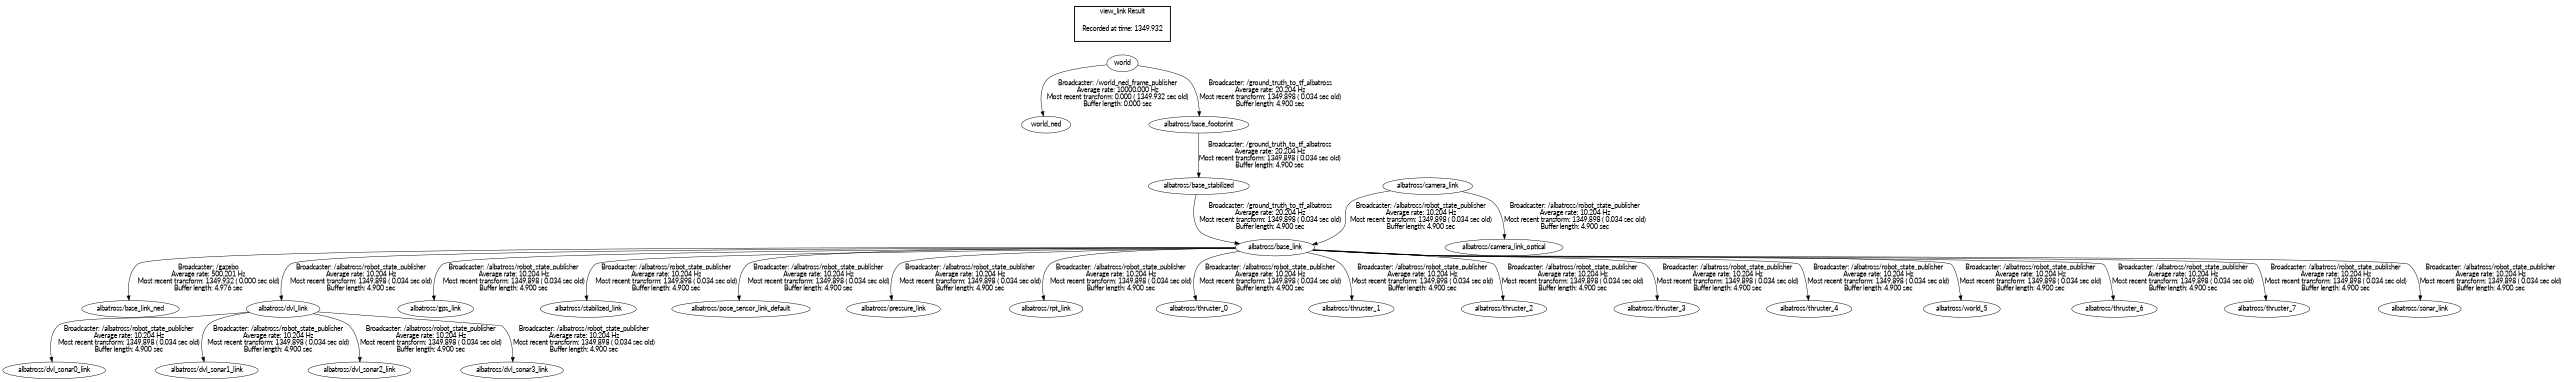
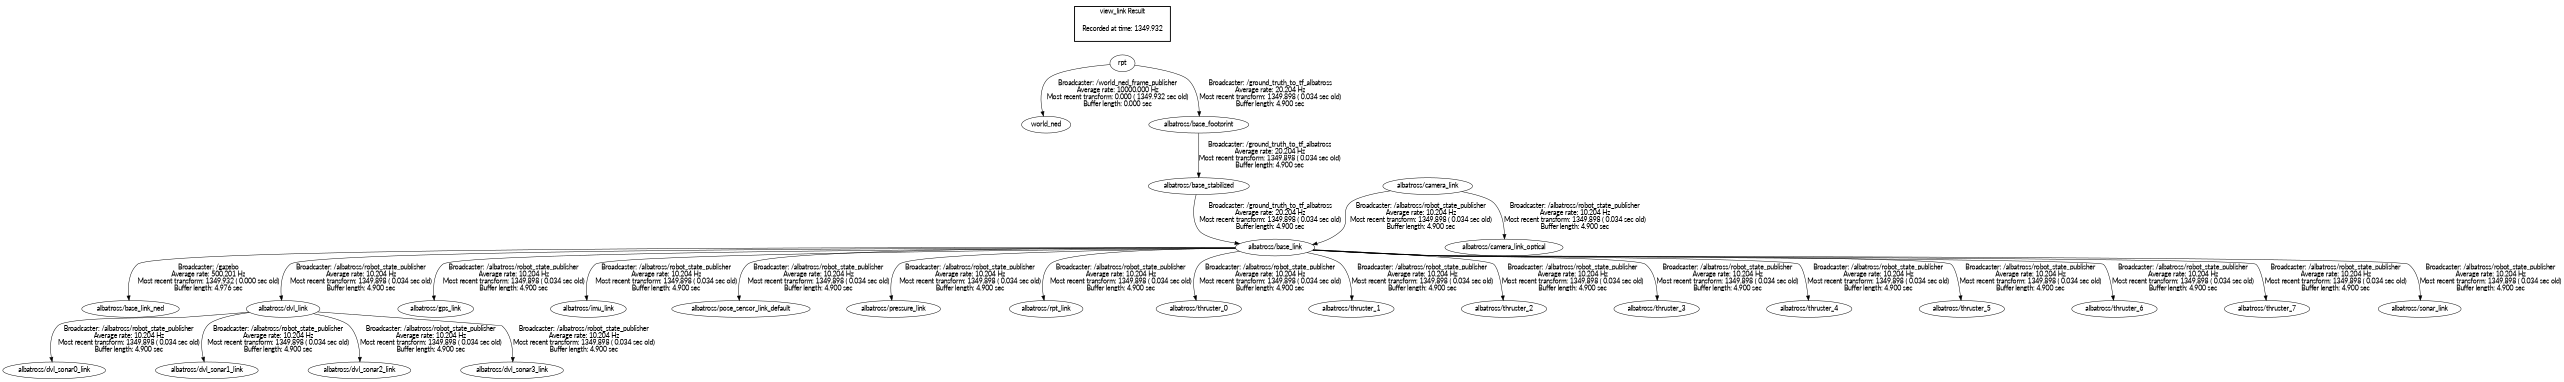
(1122, 63) -> (1122, 63)
(588, 309) -> (588, 309)
(1962, 309) -> (1962, 309)
